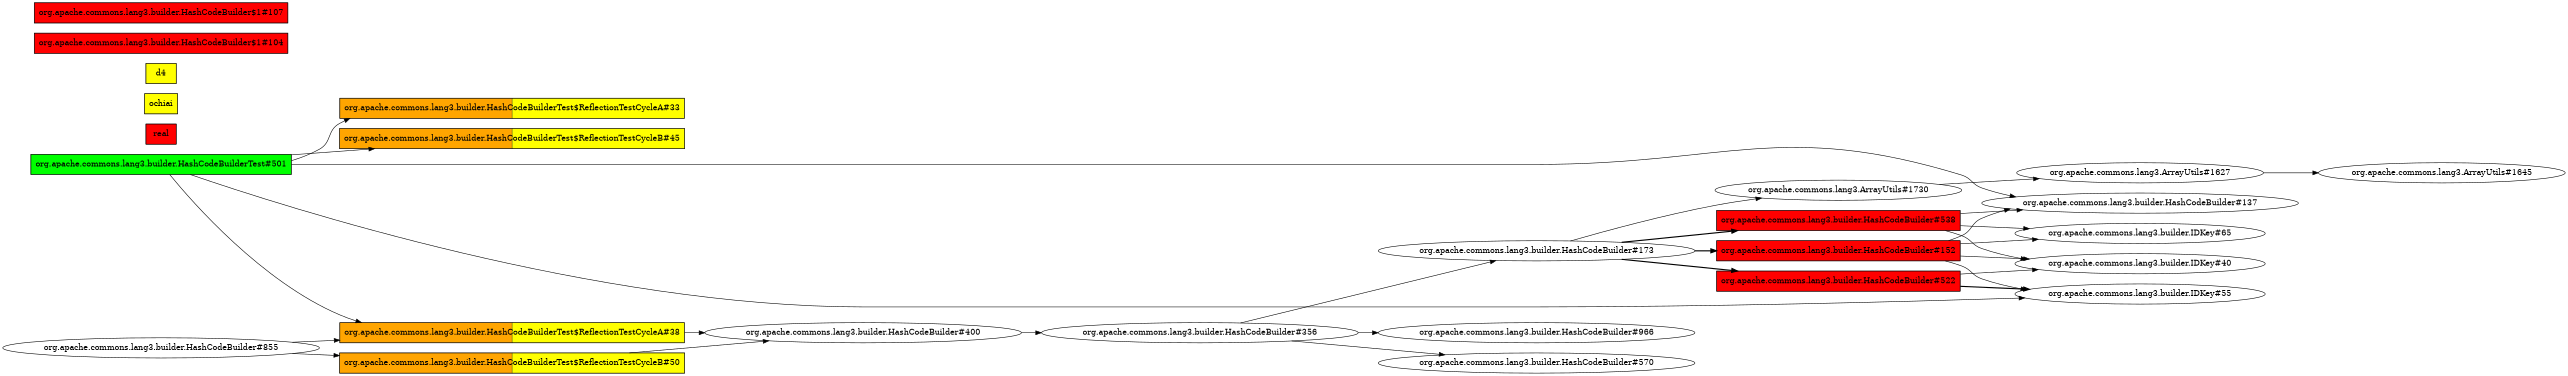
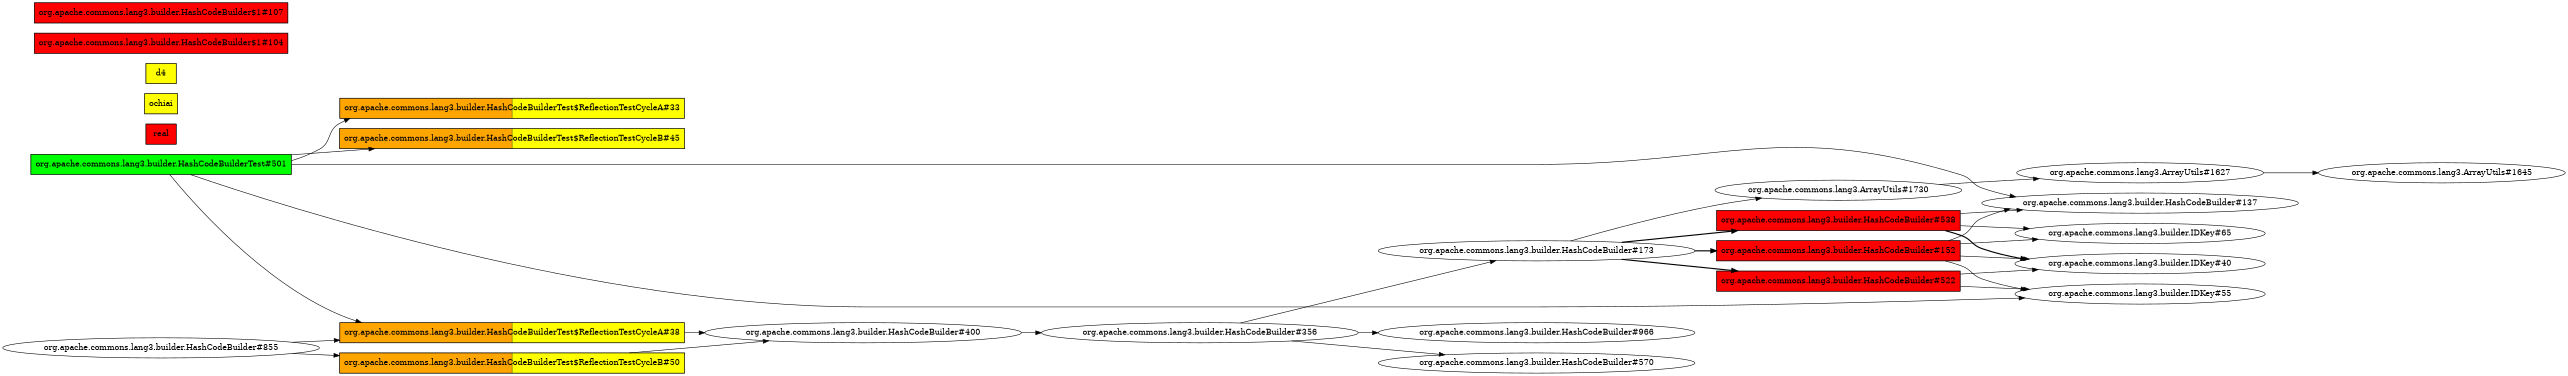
(1981, 248) -> (1981, 248)
(1992, 288) -> (1992, 288)
